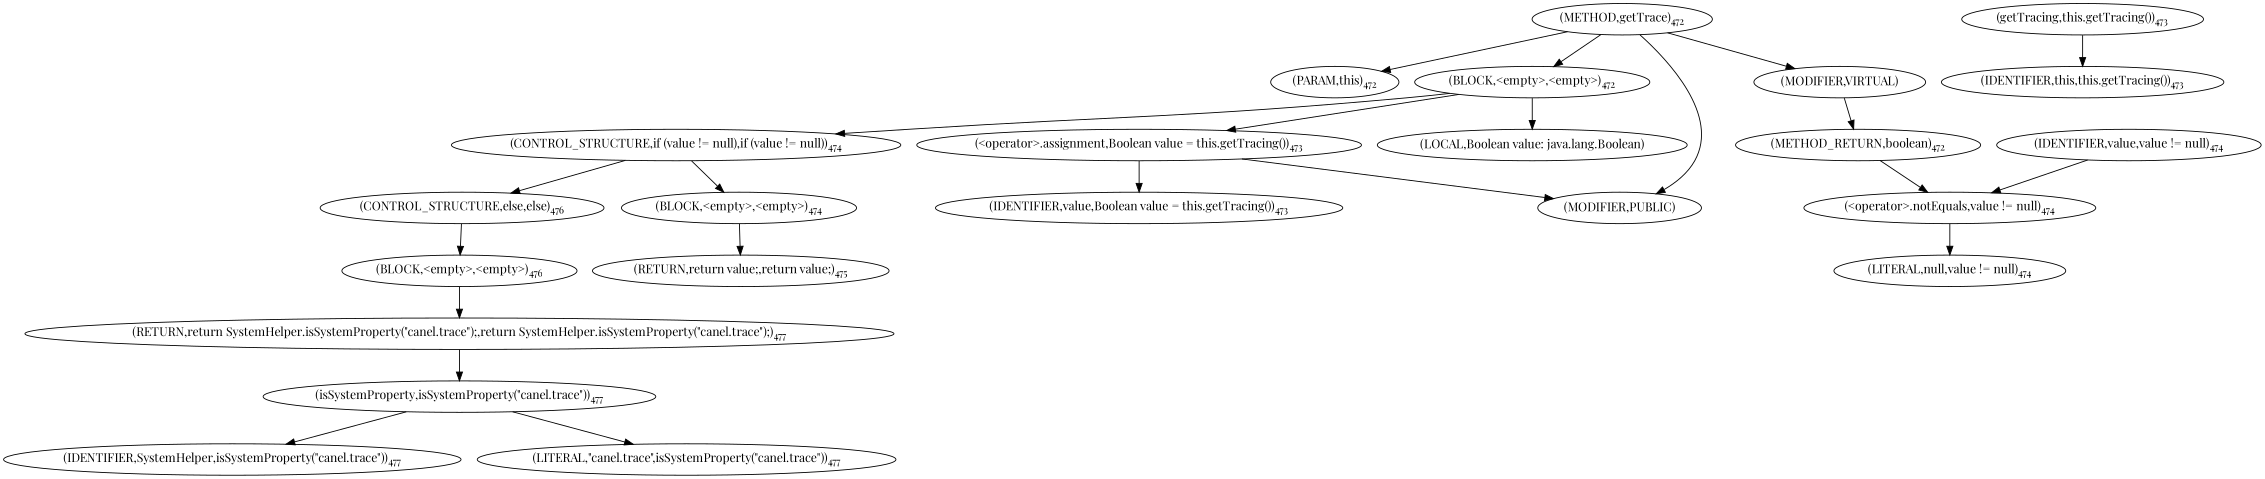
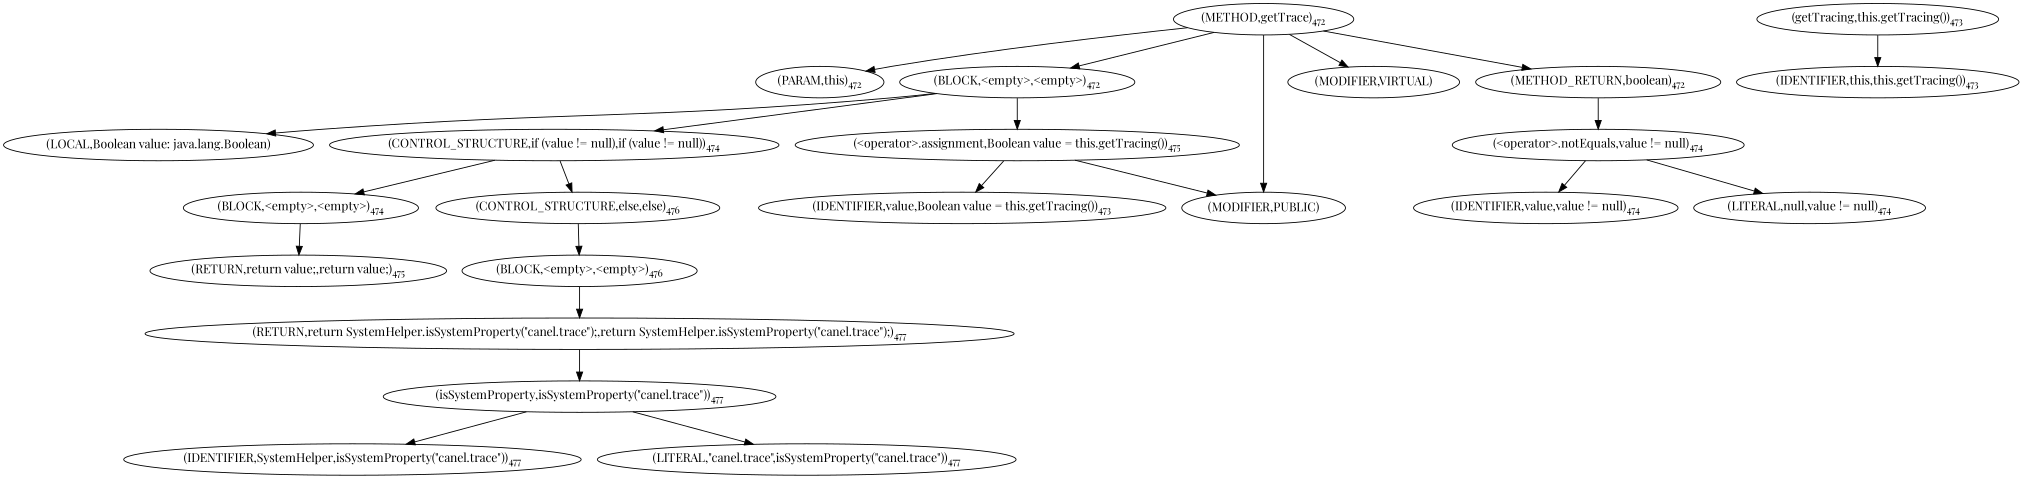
(1848, 109) -> (1423, 49)
(1296, 144) -> (1175, 144)
(2044, 175) -> (1575, 173)
